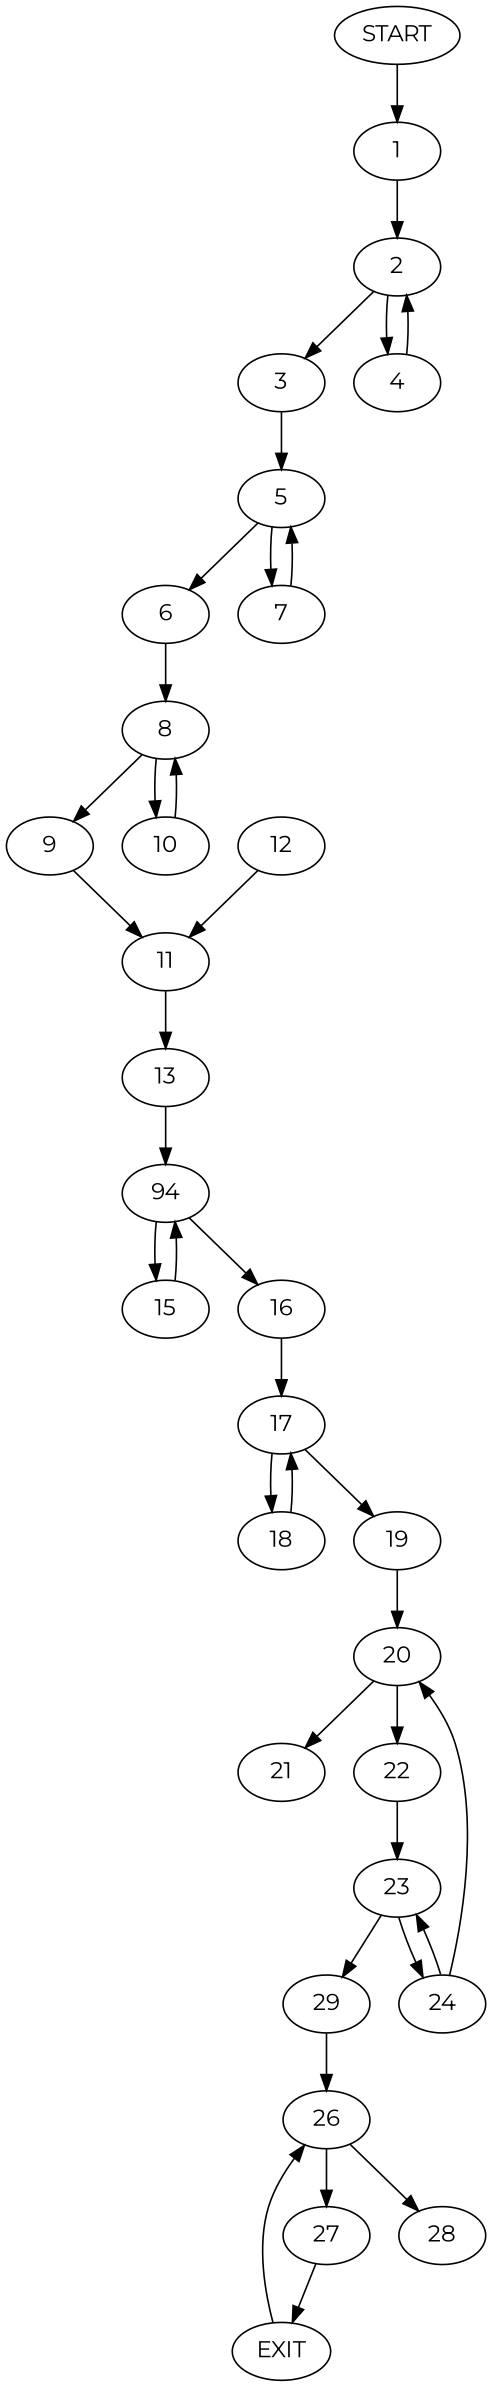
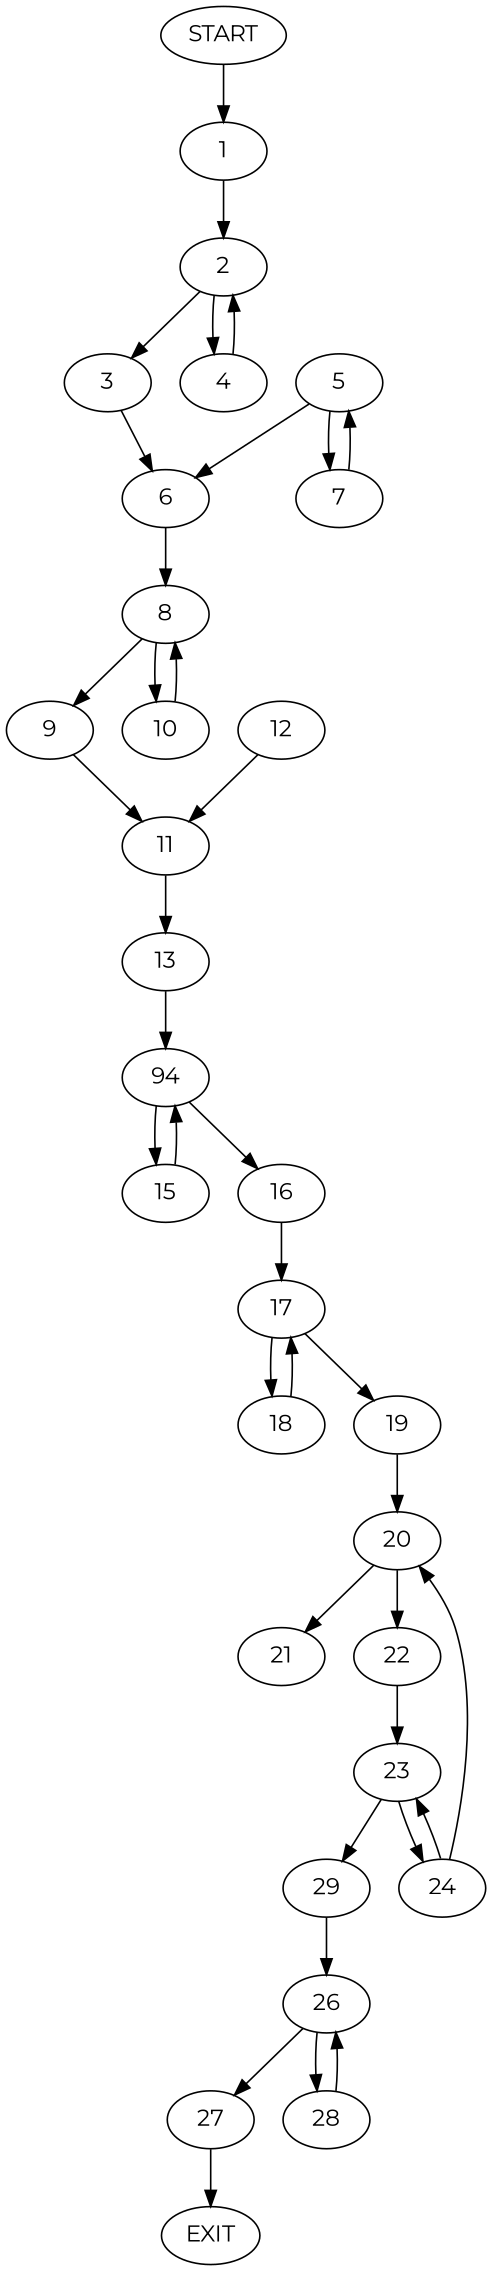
(281, 433) -> (133, 433)
(263, 2238) -> (337, 2070)
